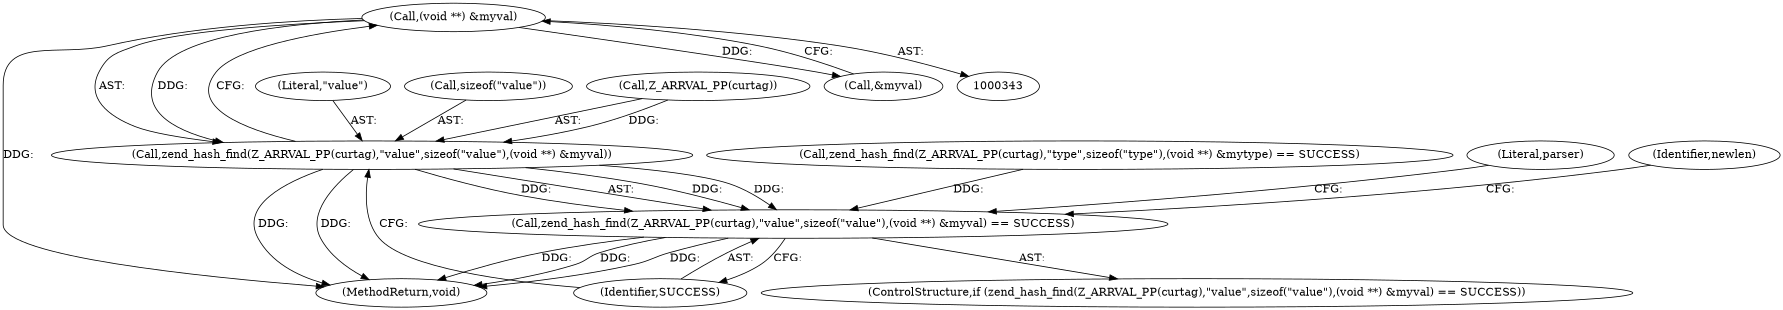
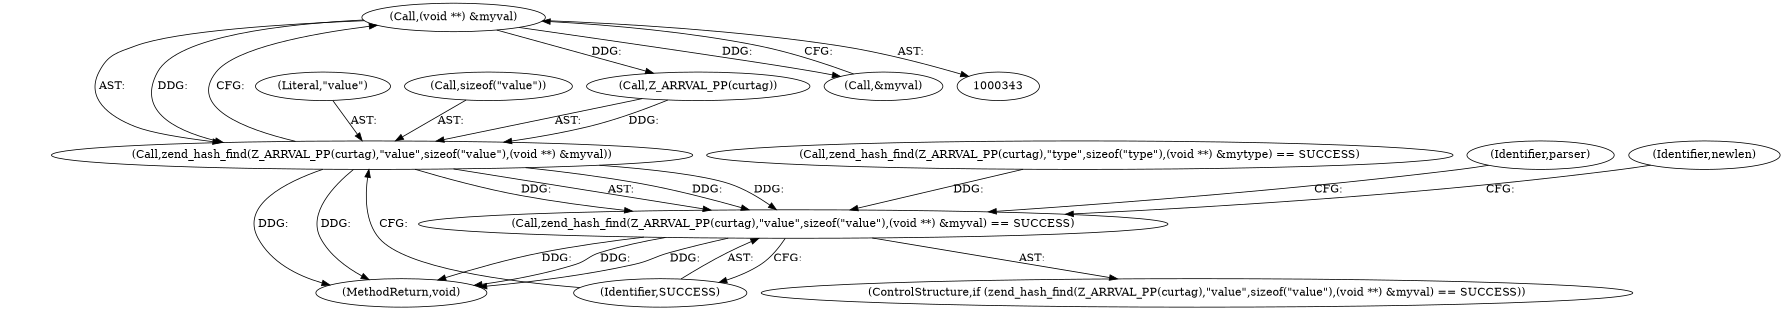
(3, 127) -> (571, 51)
(1541, 155) -> (1541, 155)
